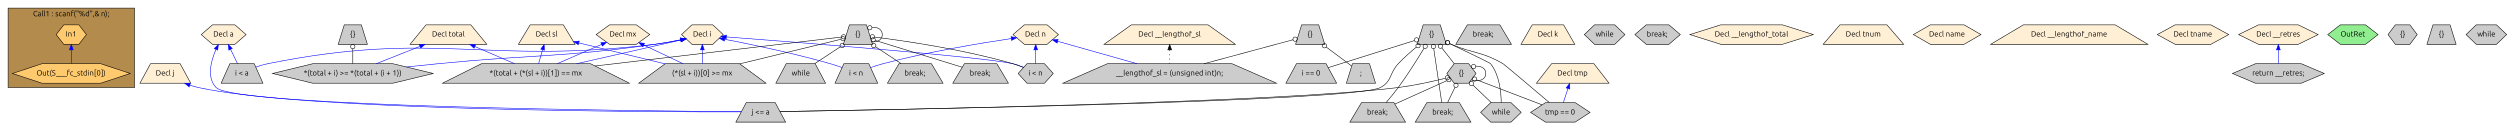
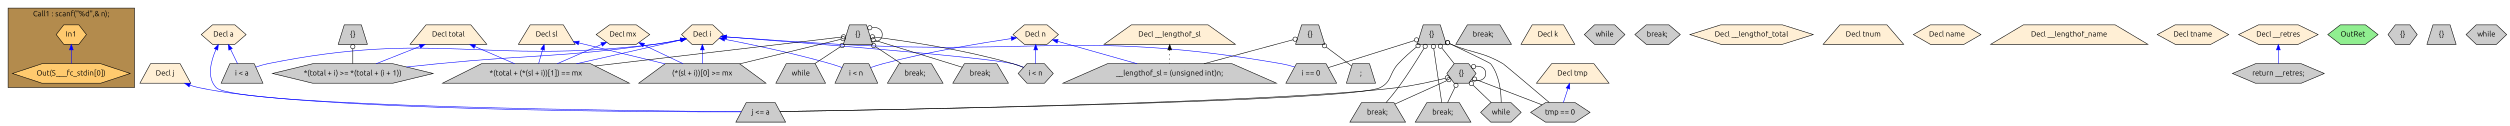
none -> (1011, 46)
